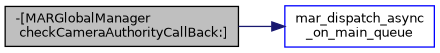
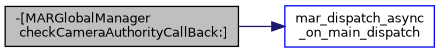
(360, 26) -> (360, 26)
